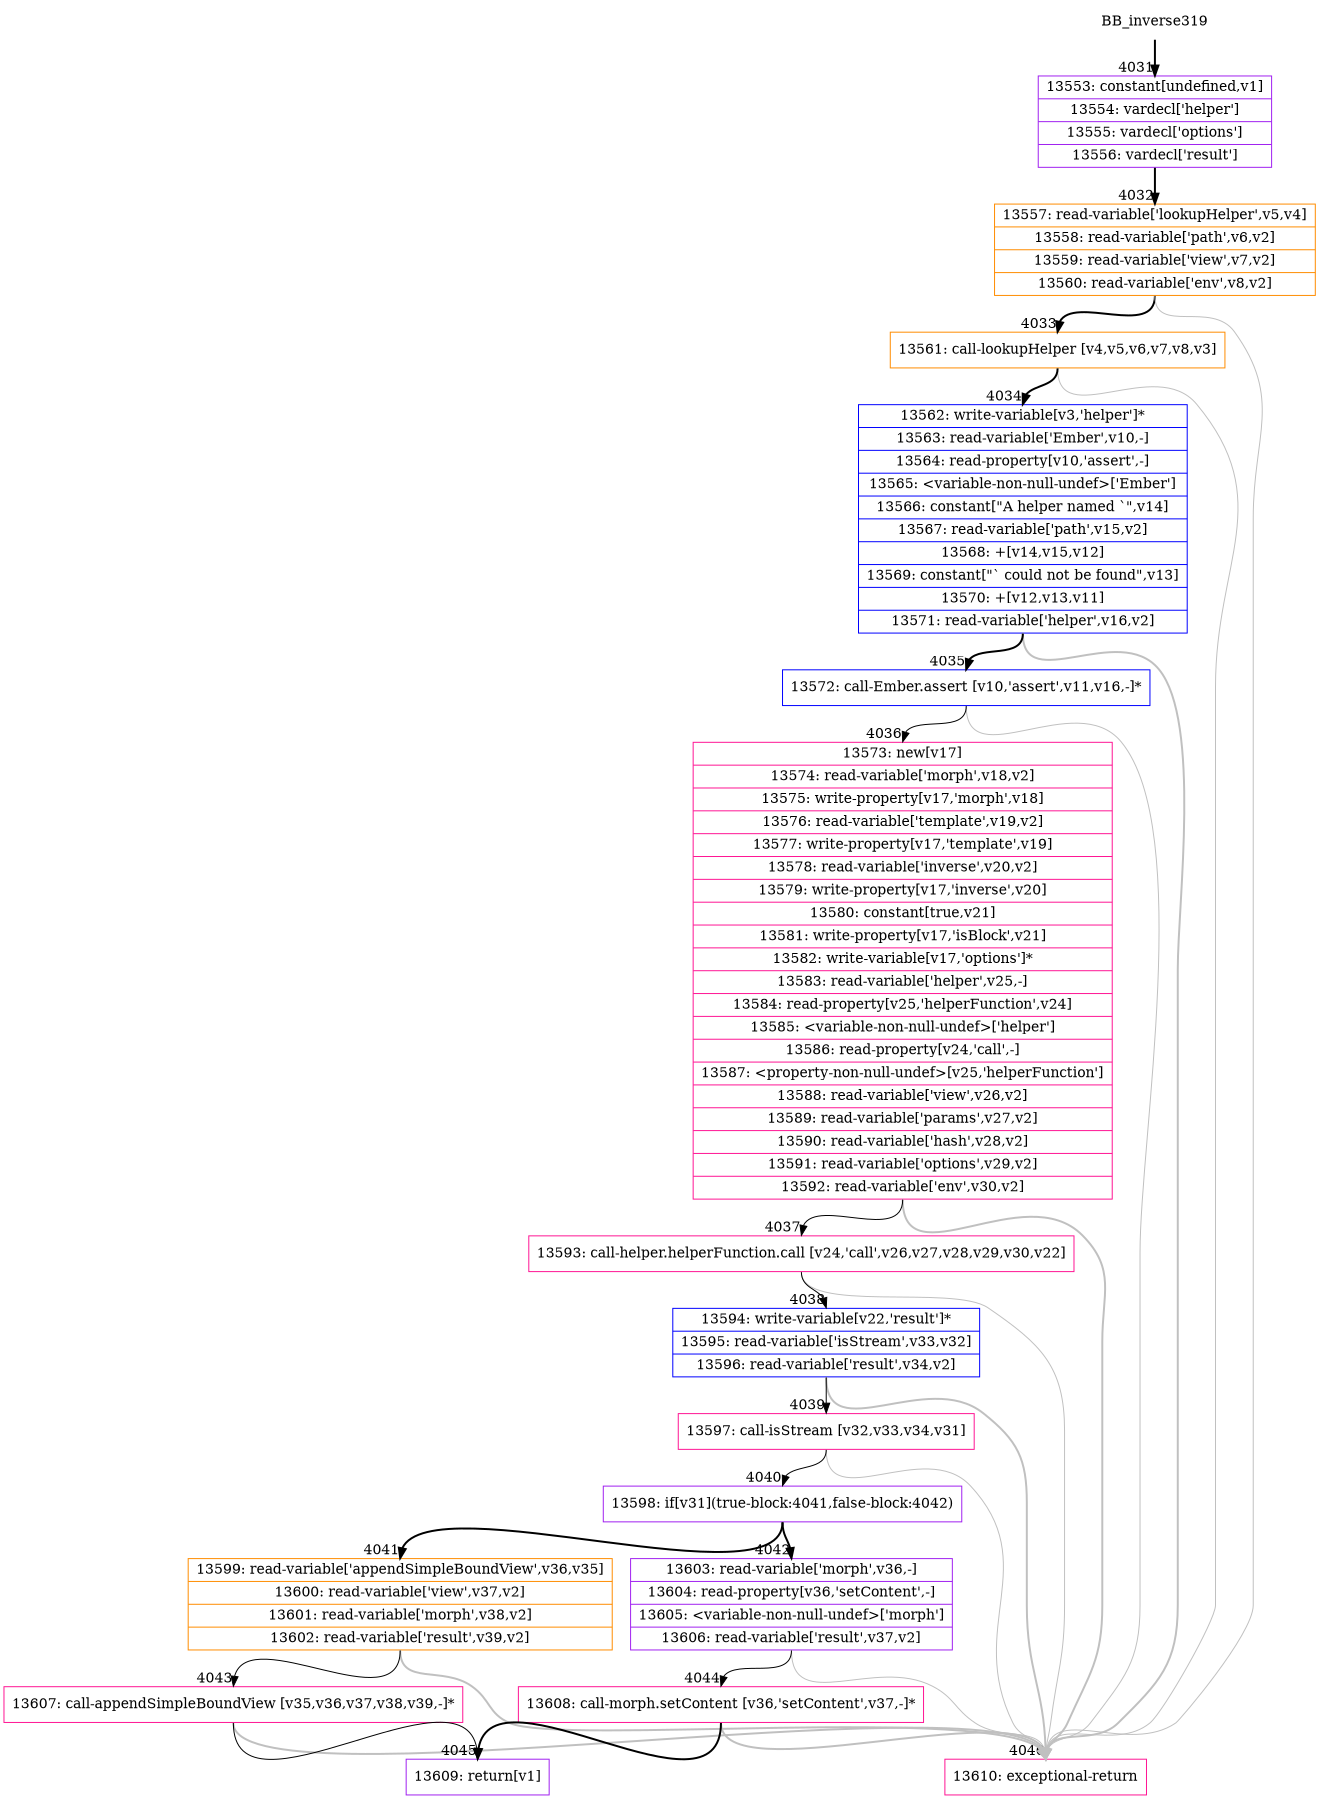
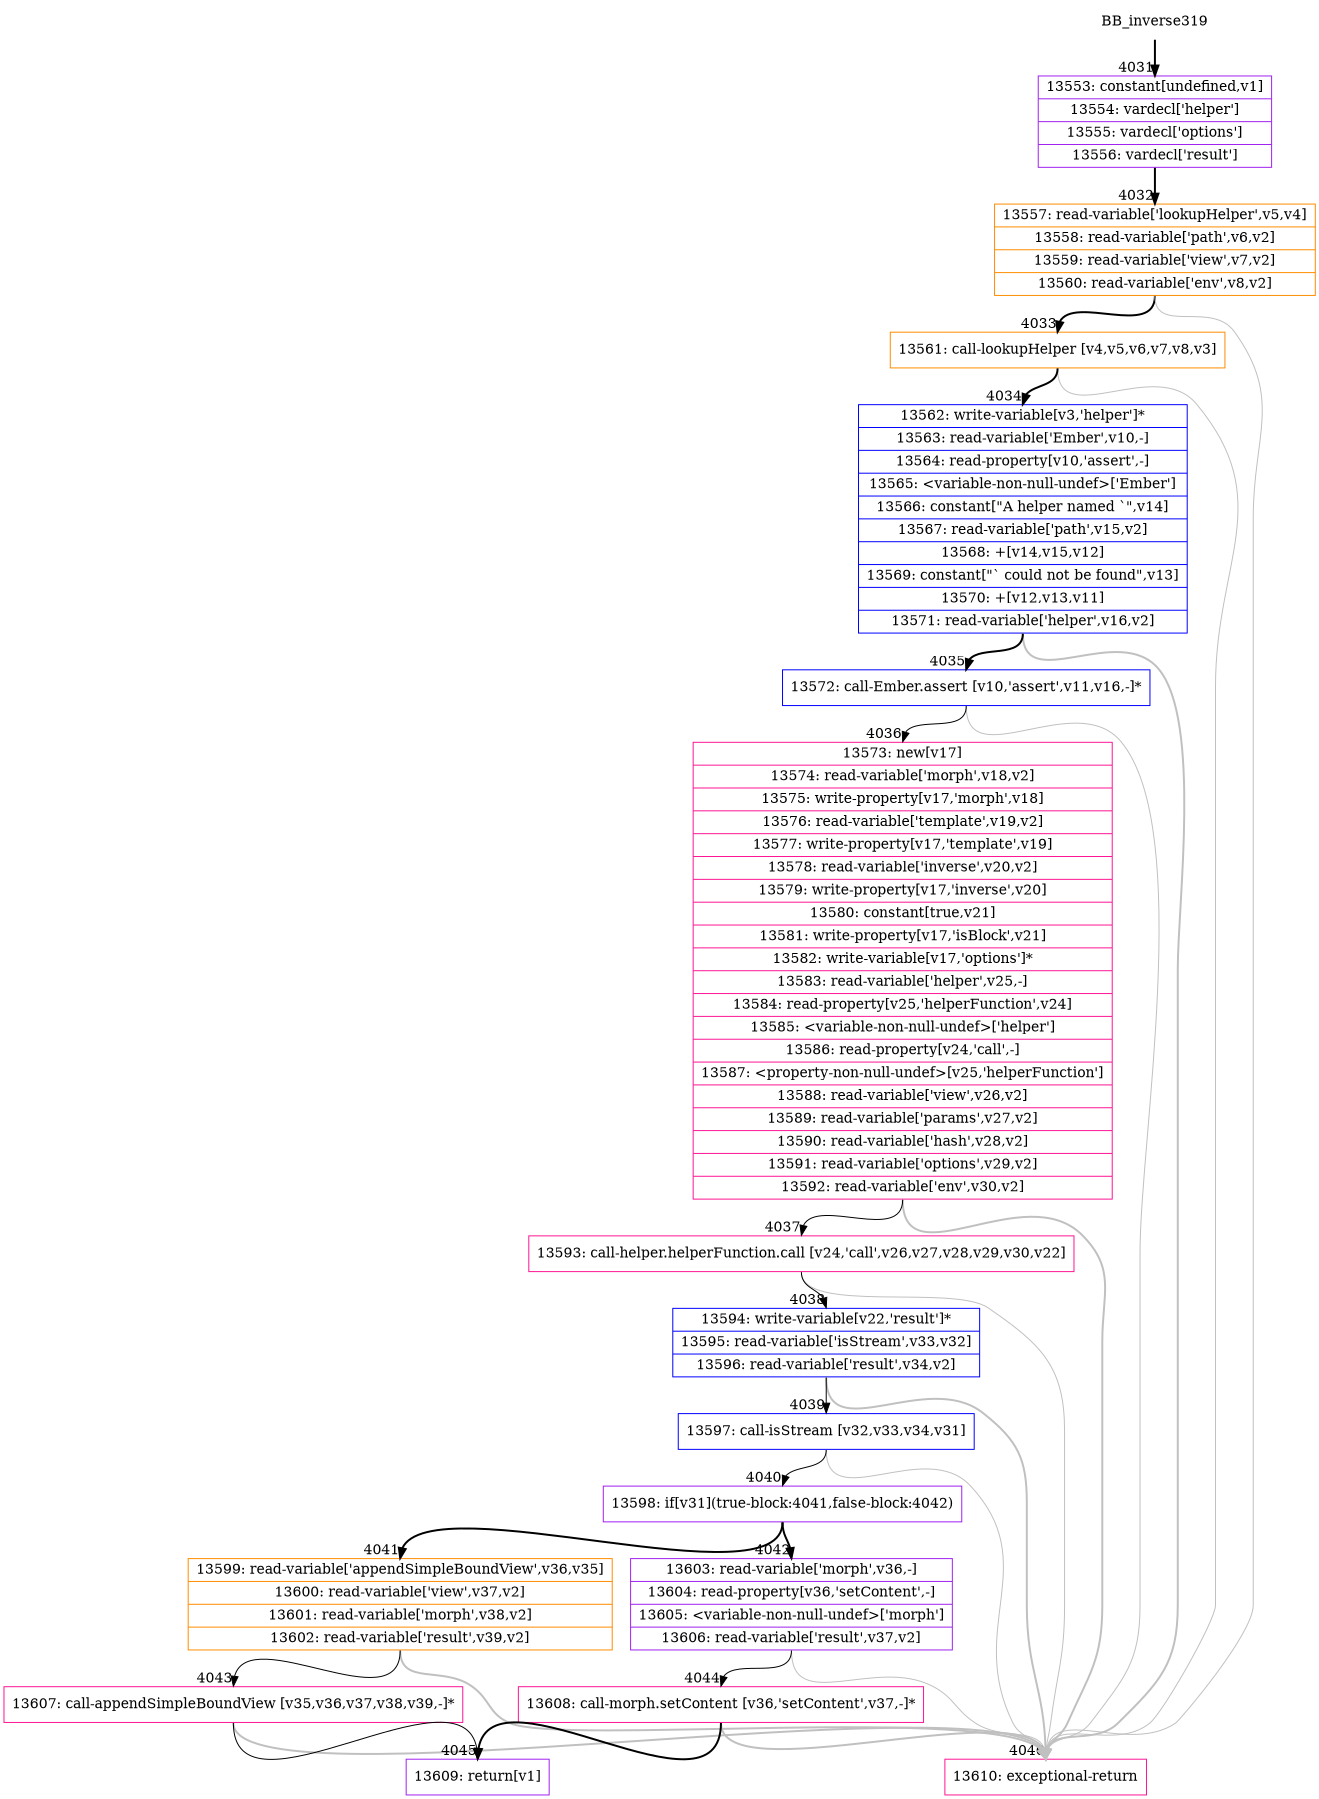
(826, 1431) -> (826, 1431)
